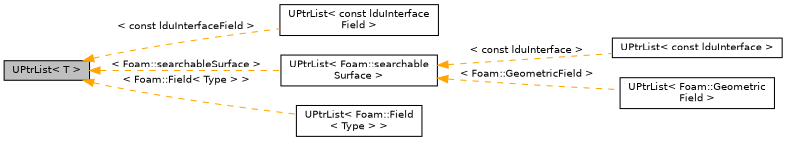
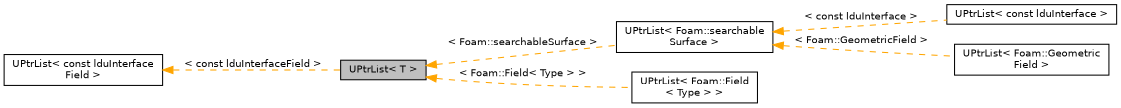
(186, 42) -> (257, 70)
